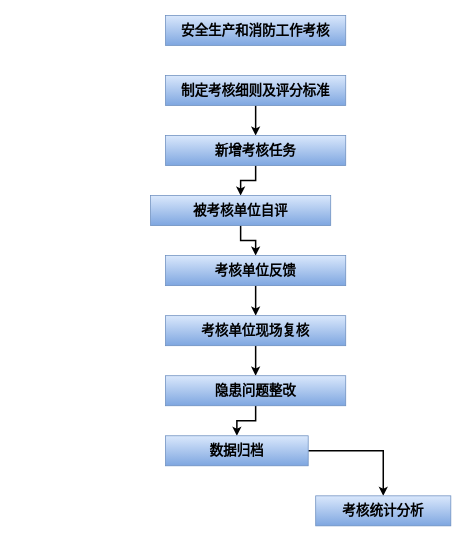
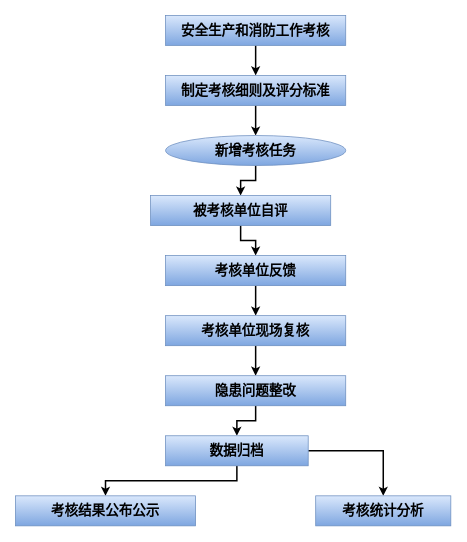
none -> (255, 57)
(255, 150) -> (255, 150)
none -> (175, 480)
none -> (105, 510)
